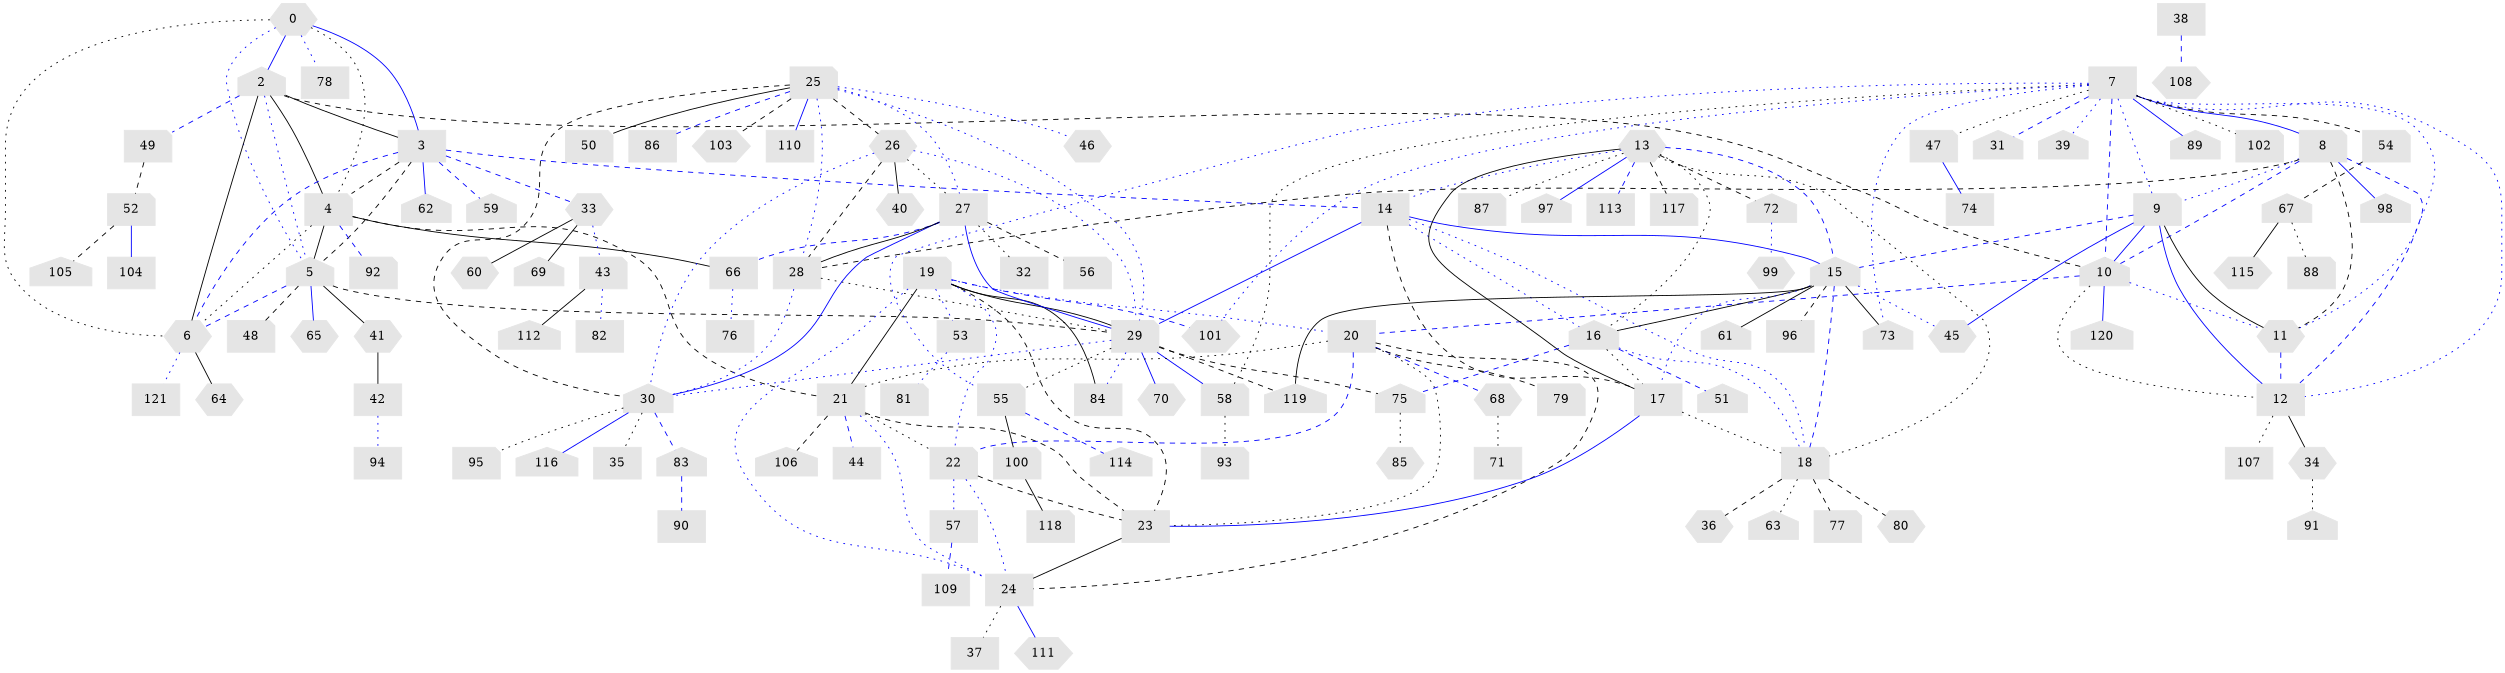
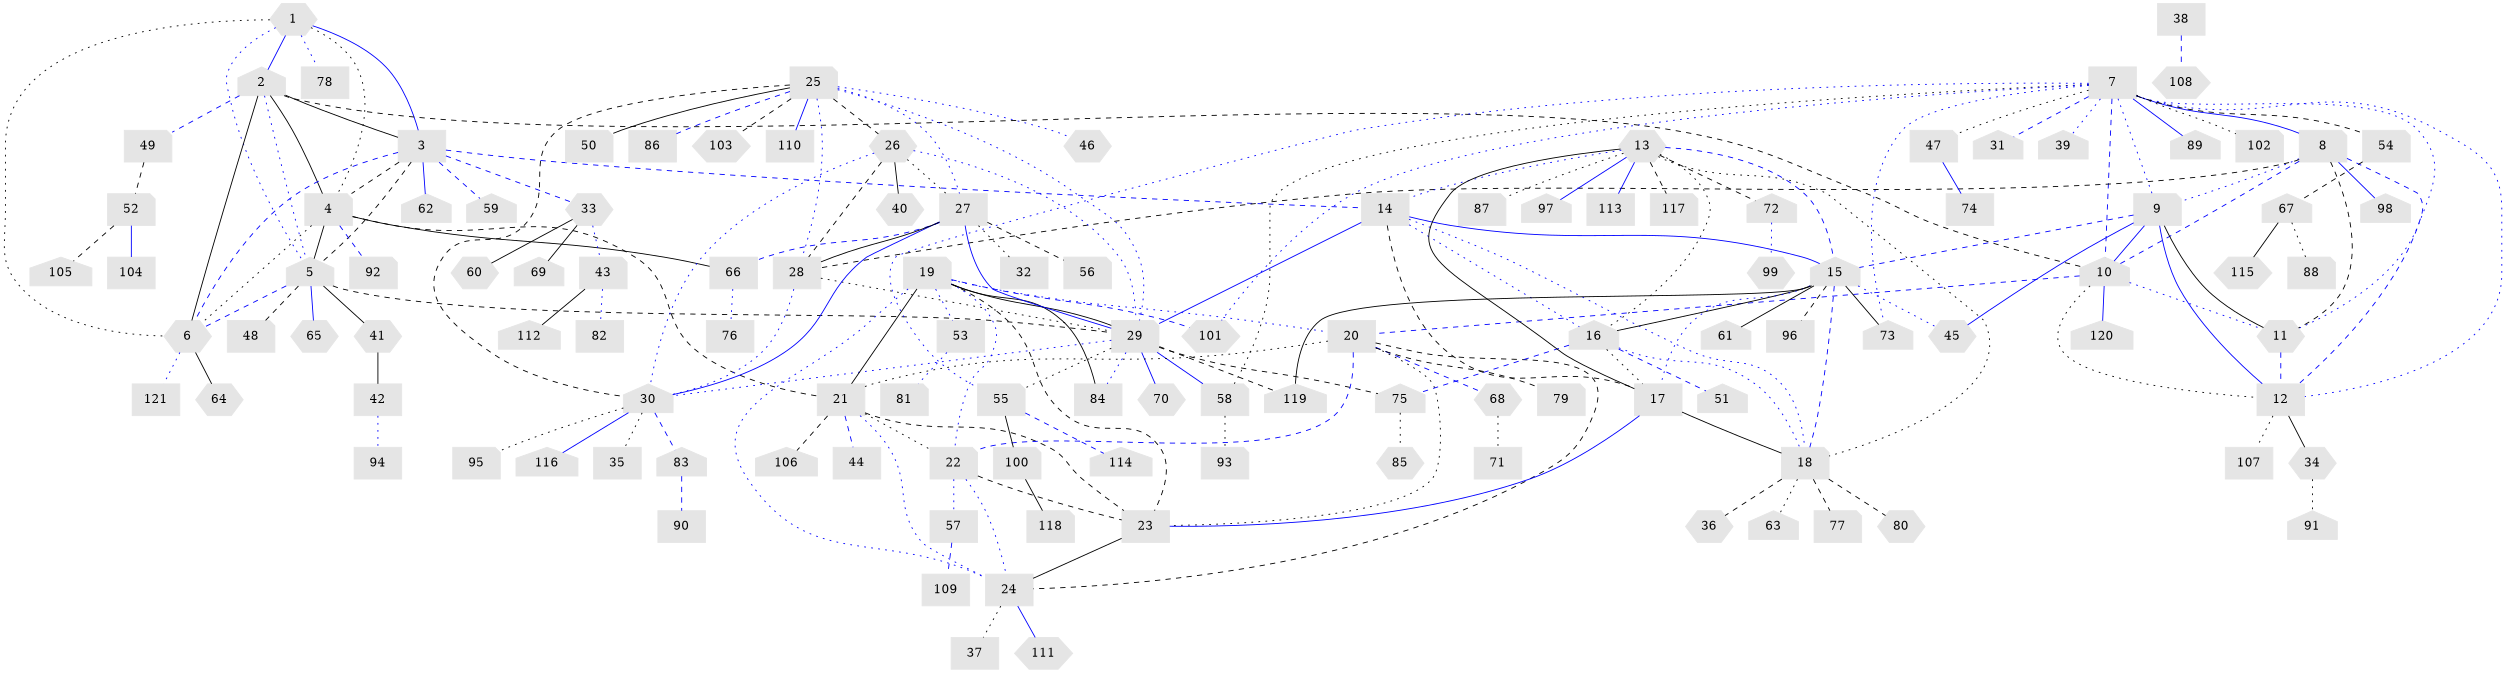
(293, 19) -> (293, 19)
(1626, 178) -> (1626, 178)
(1732, 433) -> (1732, 433)
